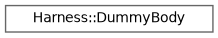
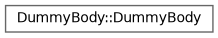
(109, 19) -> (109, 19)
